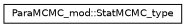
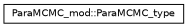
(93, 14) -> (94, 14)
